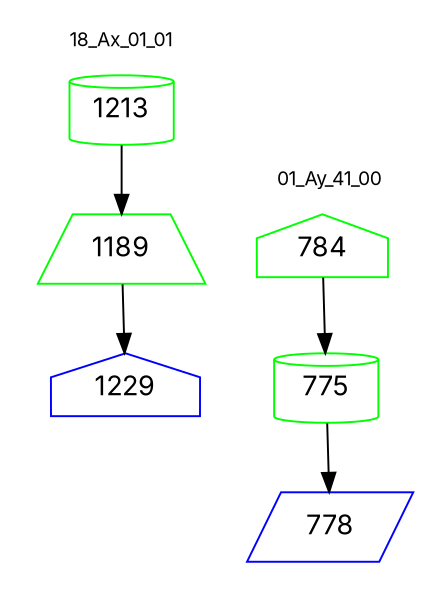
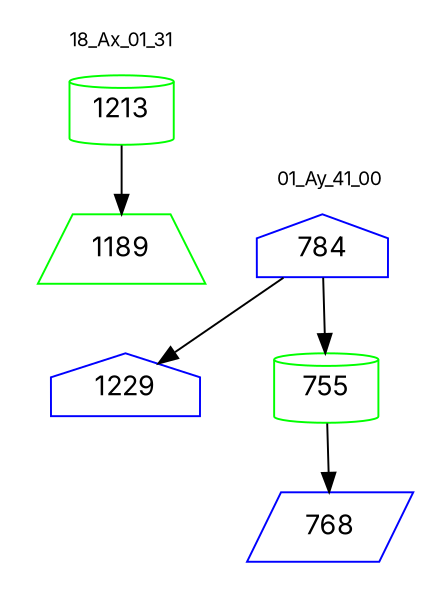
(122, 42) -> (122, 42)
(322, 249) -> (322, 249)
(123, 309) -> (248, 302)
(326, 388) -> (326, 388)
(330, 527) -> (330, 527)
